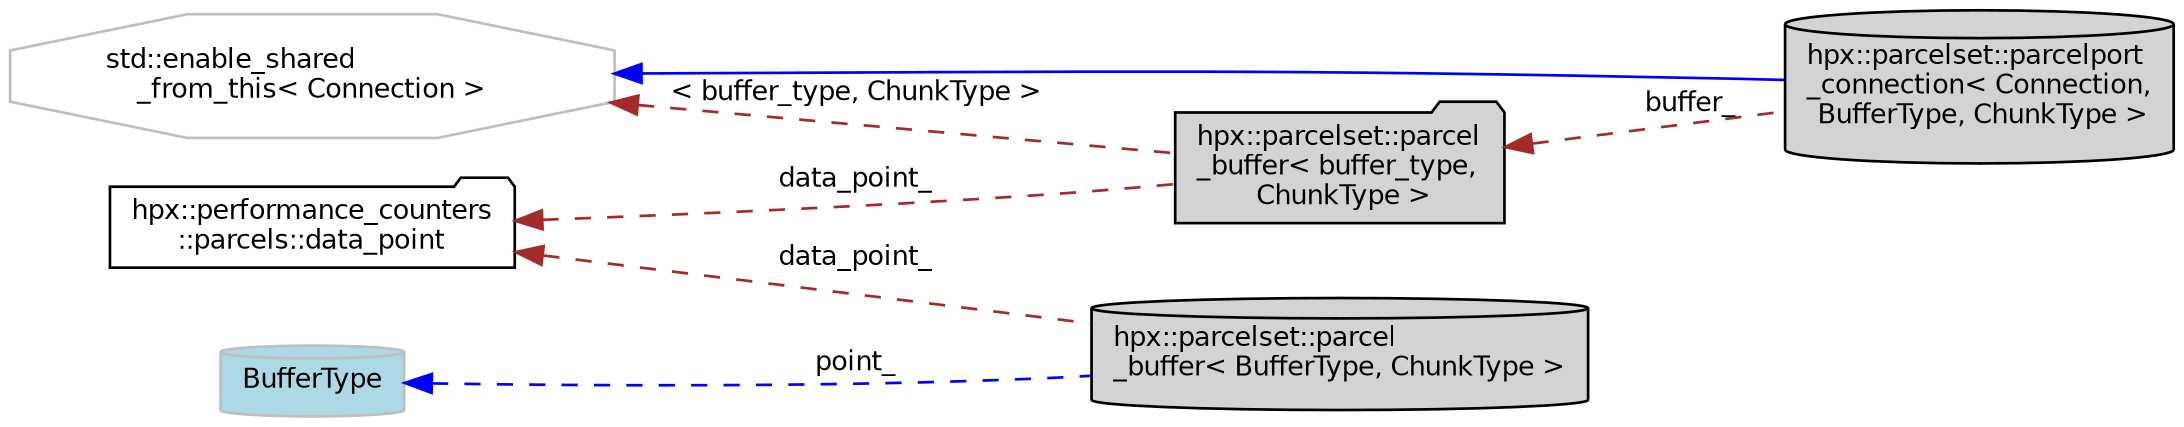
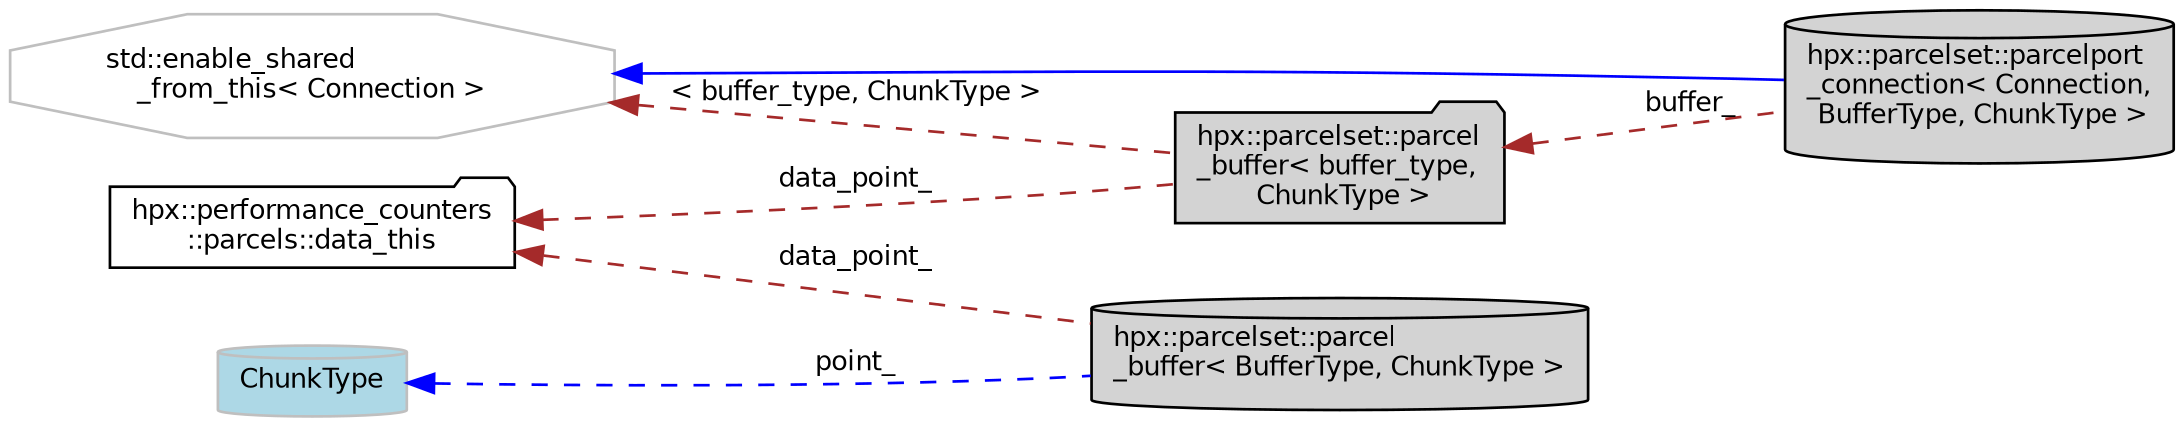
(312, 227) -> (312, 227)
(312, 381) -> (312, 381)
